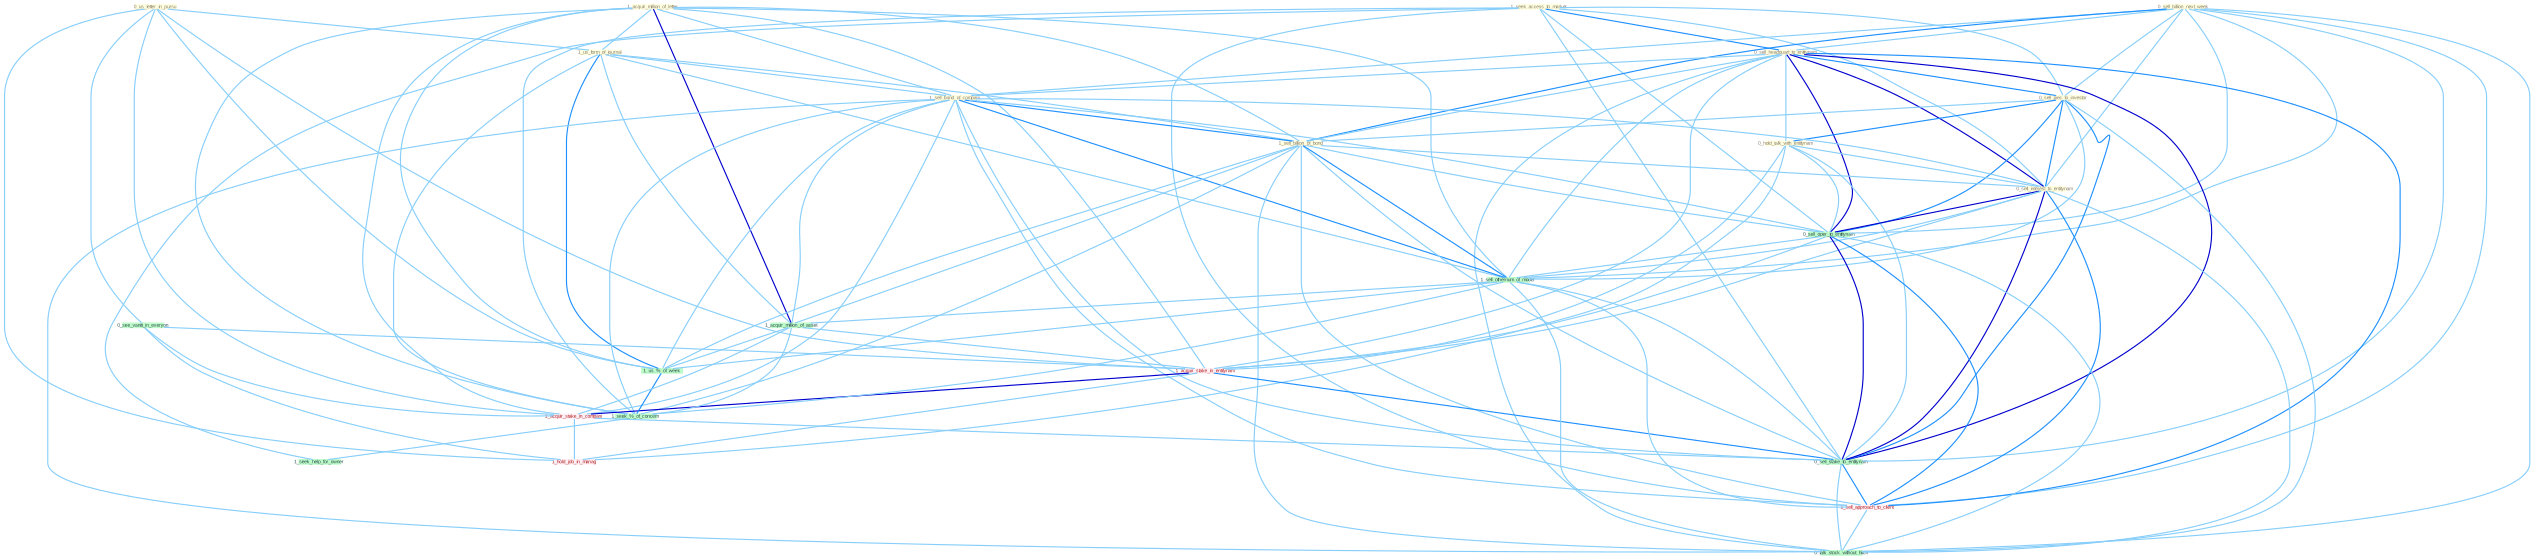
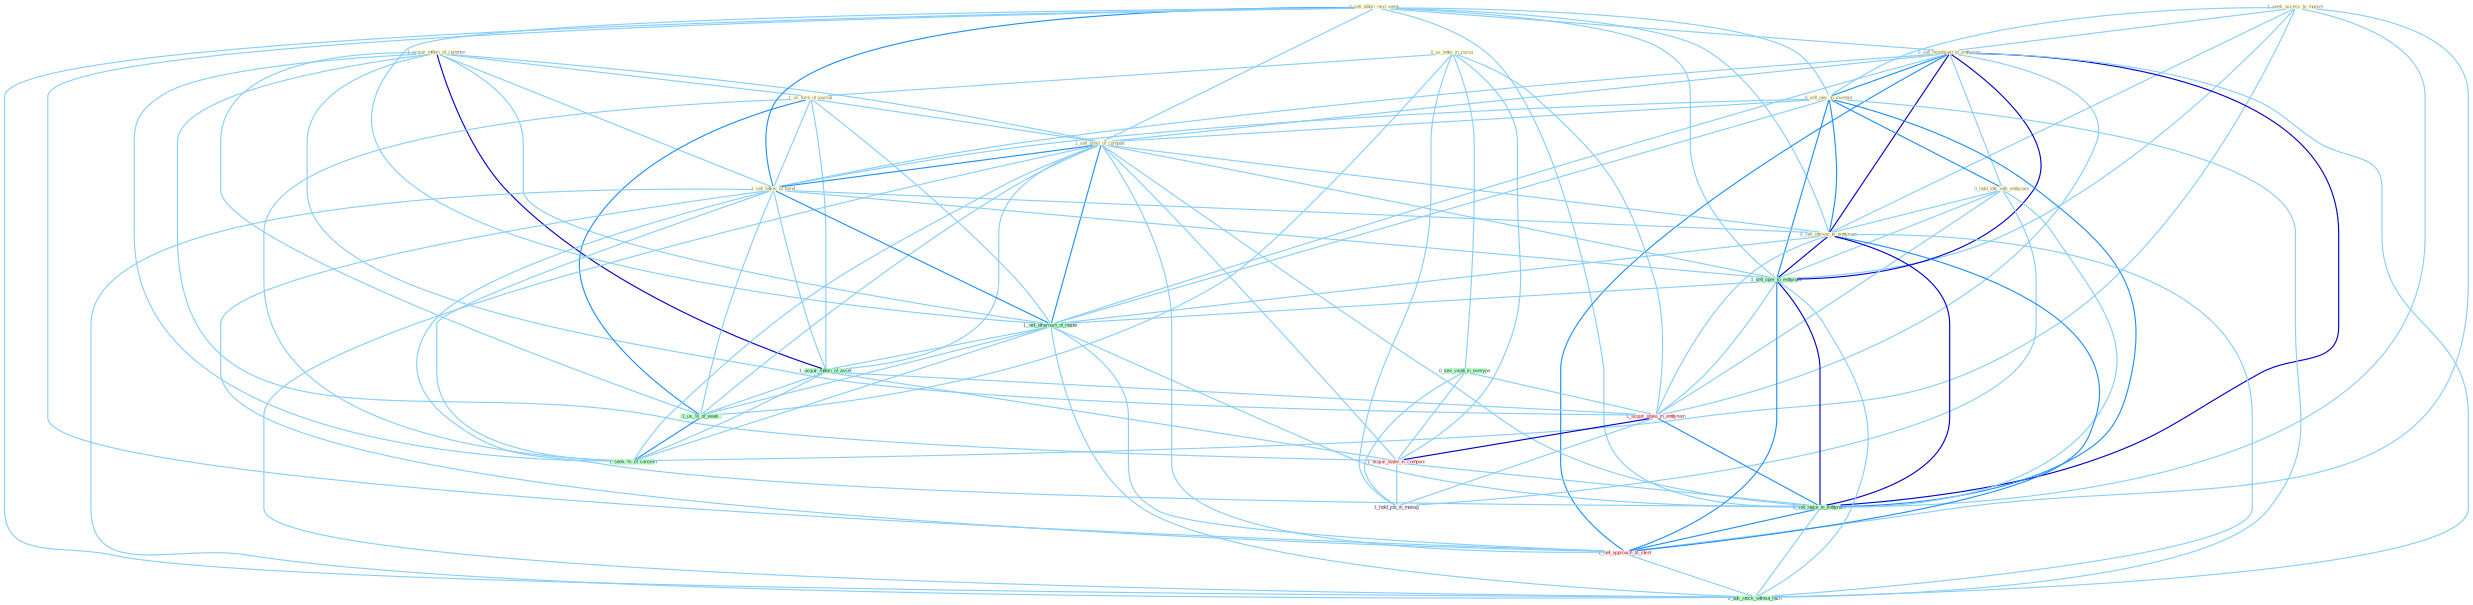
(653, 7) -> (437, 52)
(1662, 30) -> (2123, 30)
none -> (1465, 121)
(320, 462) -> none
(574, 462) -> (1397, 507)
